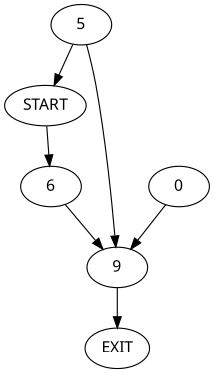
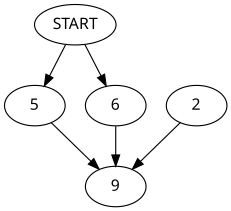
(66, 60) -> (58, 60)
(179, 187) -> (197, 106)
(117, 348) -> none
